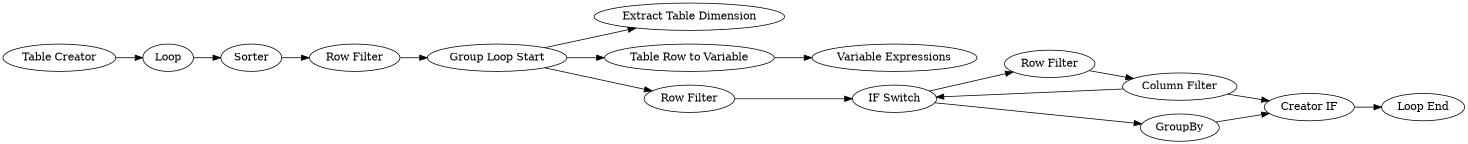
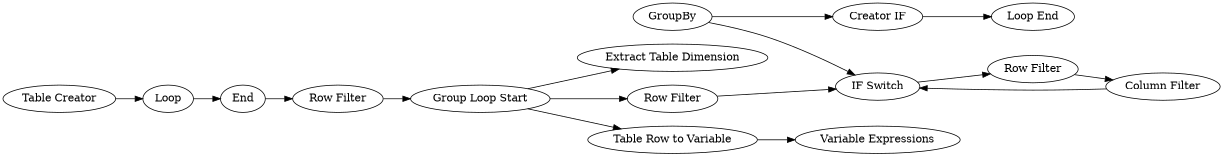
(251, 58) -> (243, 99)
(1245, 97) -> none
(1034, 113) -> (780, 42)
